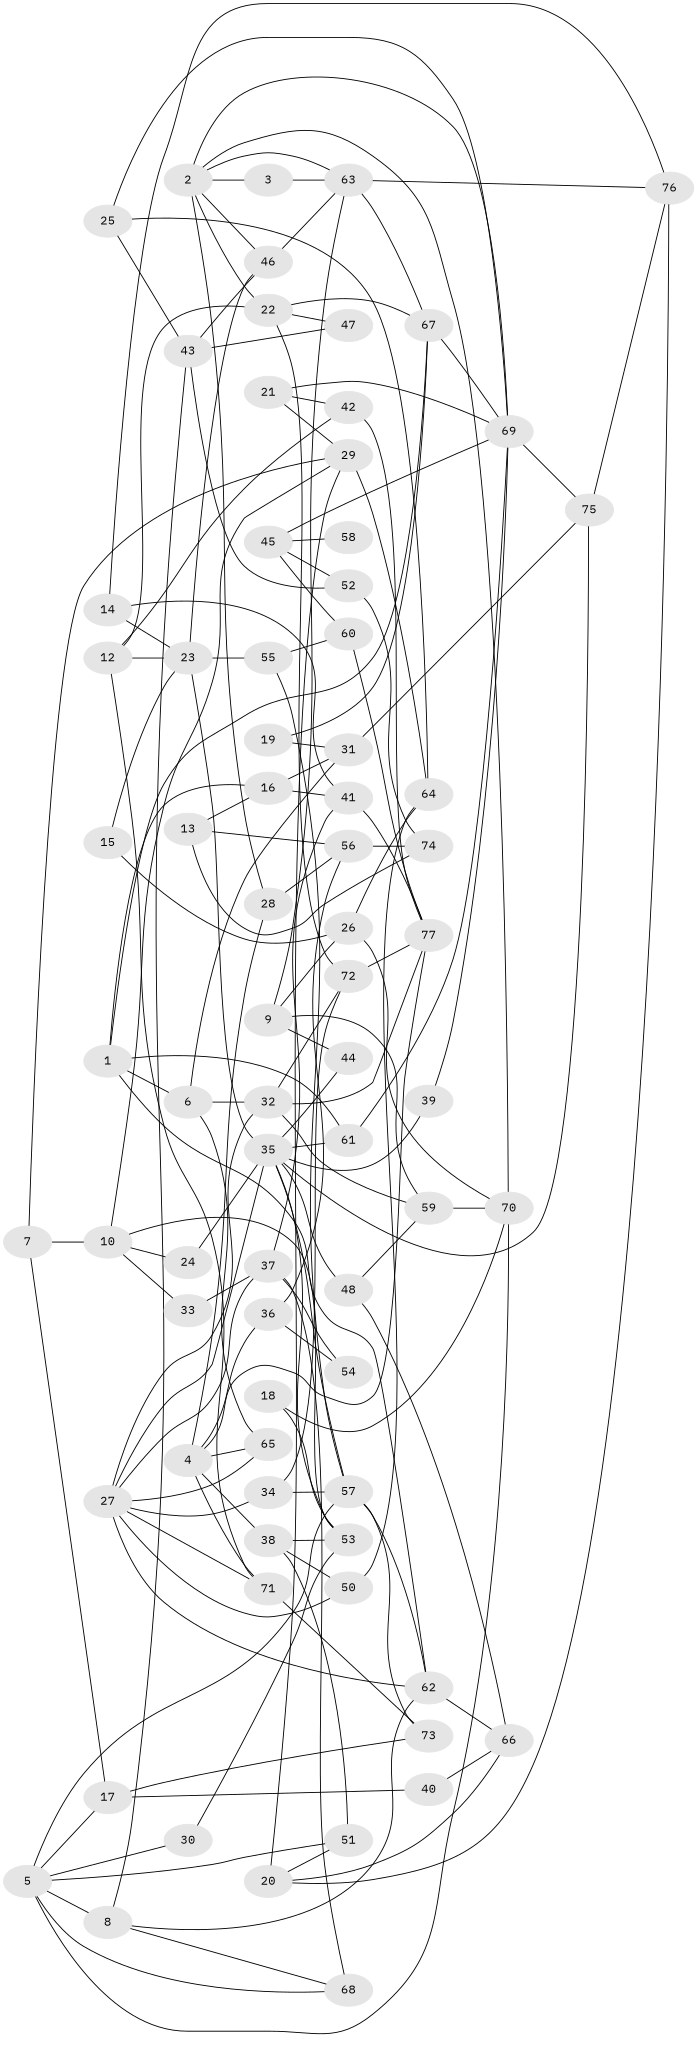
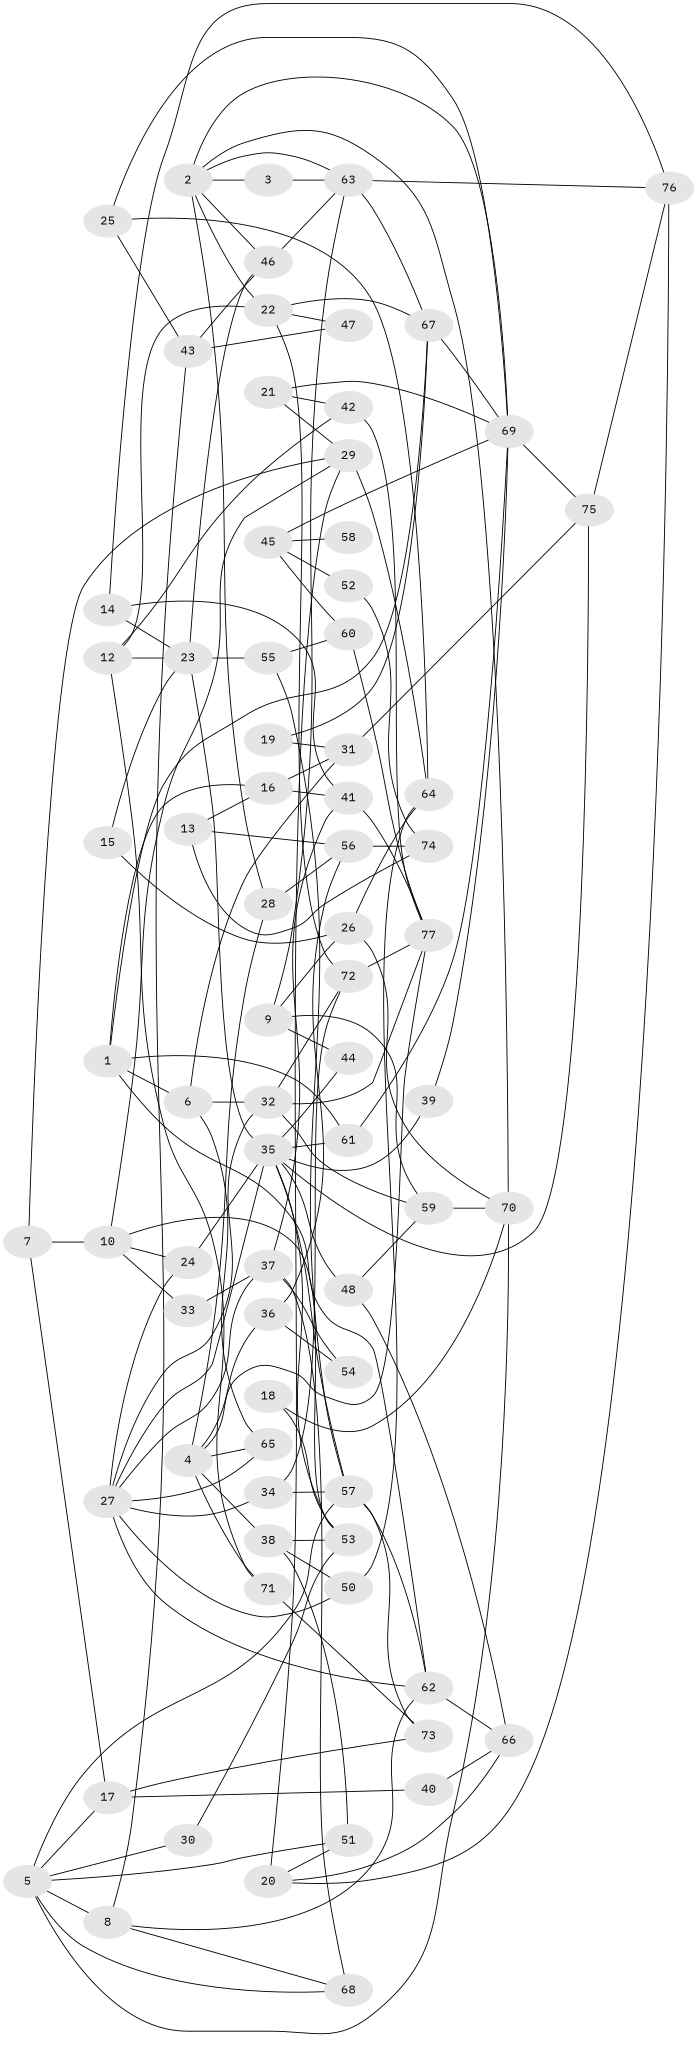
(216, 504) -> none
(188, 1545) -> (130, 1376)
